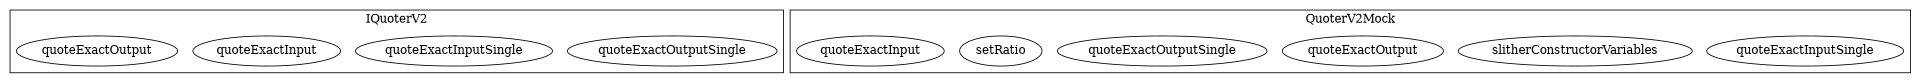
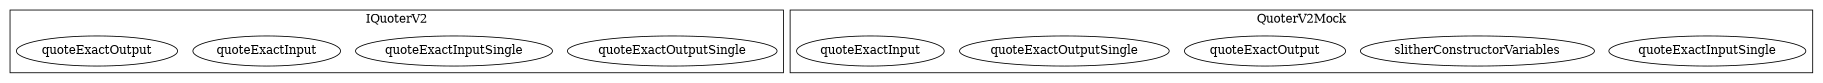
(1001, 51) -> none
